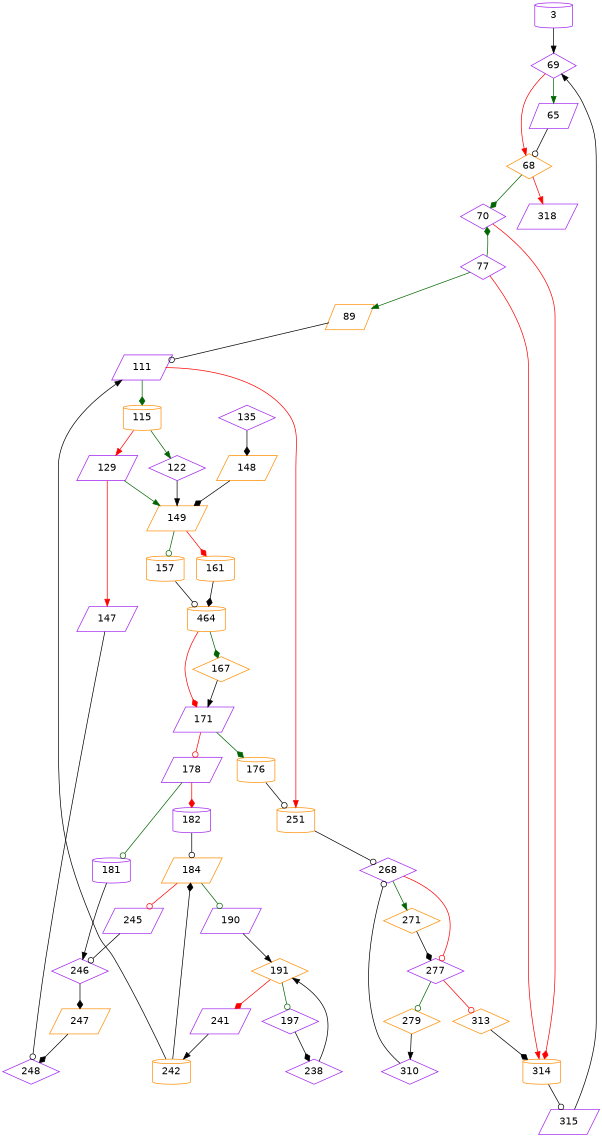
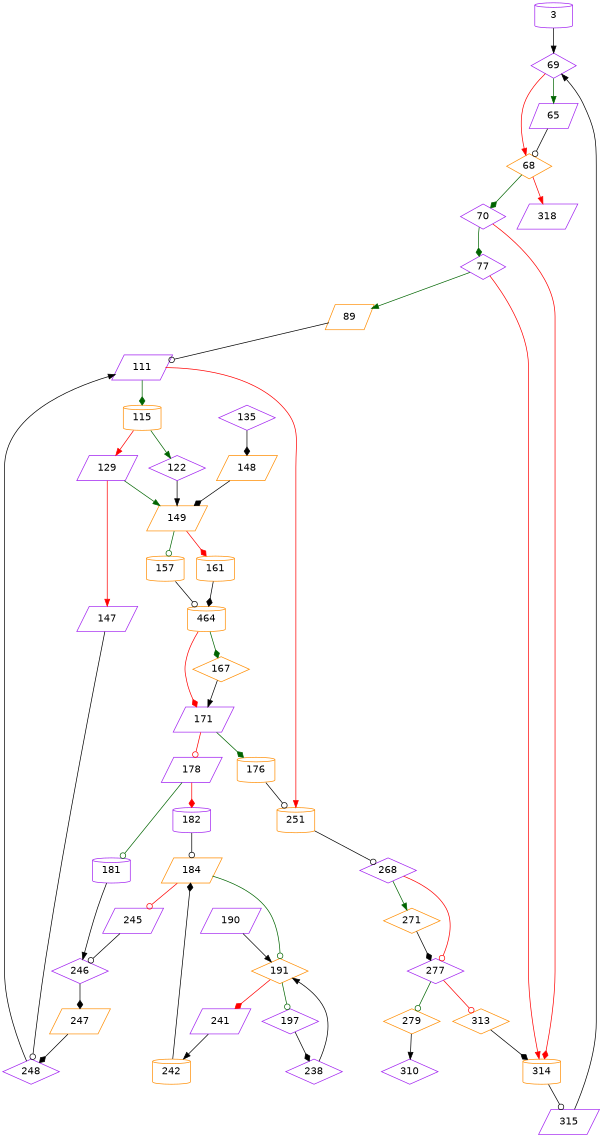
(488, 246) -> (478, 237)
(58, 723) -> (5, 692)
(210, 893) -> (261, 902)
(369, 979) -> none
